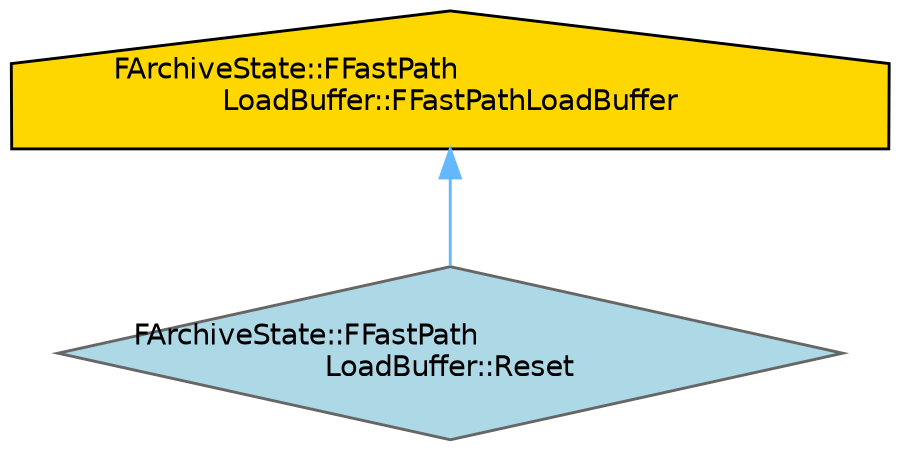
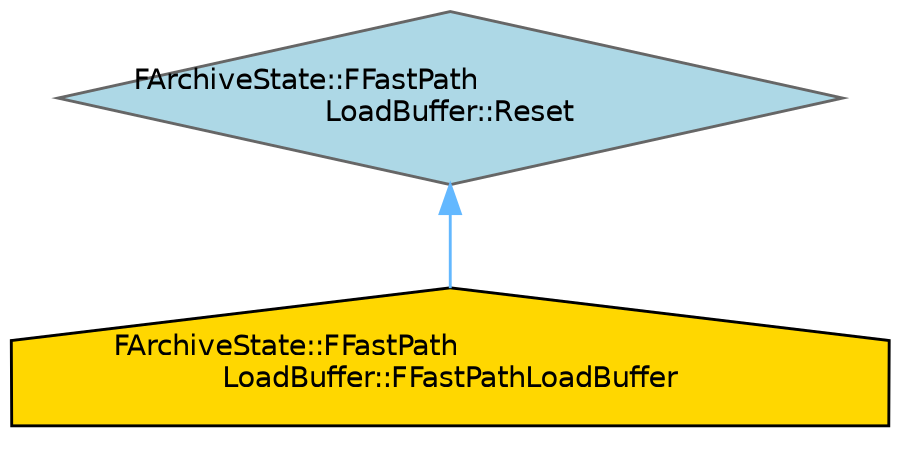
(450, 222) -> (450, 251)
